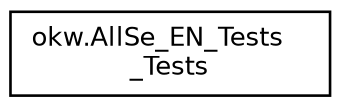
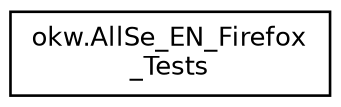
(170, 54) -> (170, 54)
